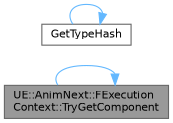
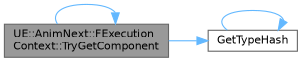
none -> (183, 41)
